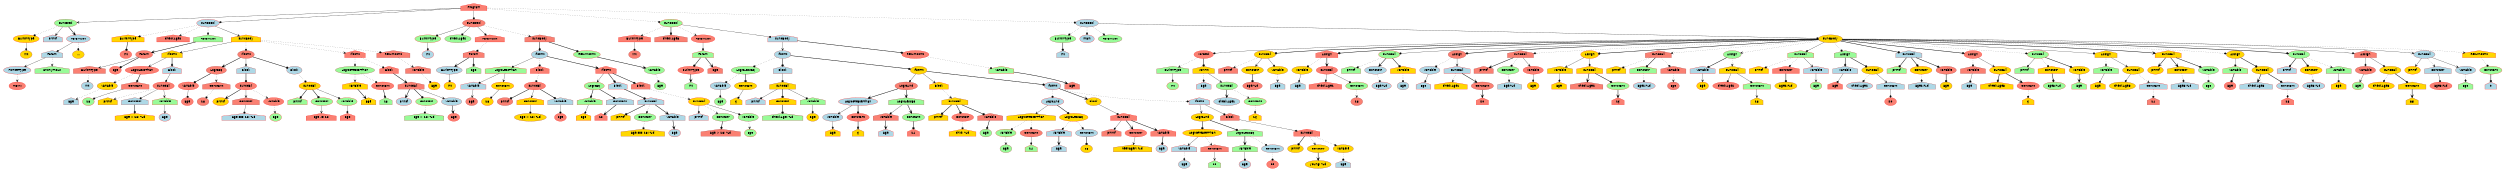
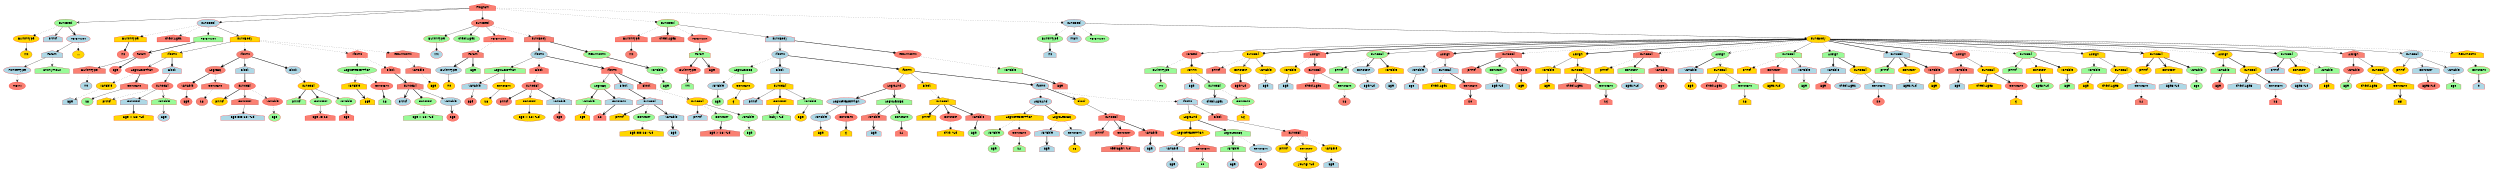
(783, 117) -> (776, 117)
(1133, 149) -> (1121, 149)
